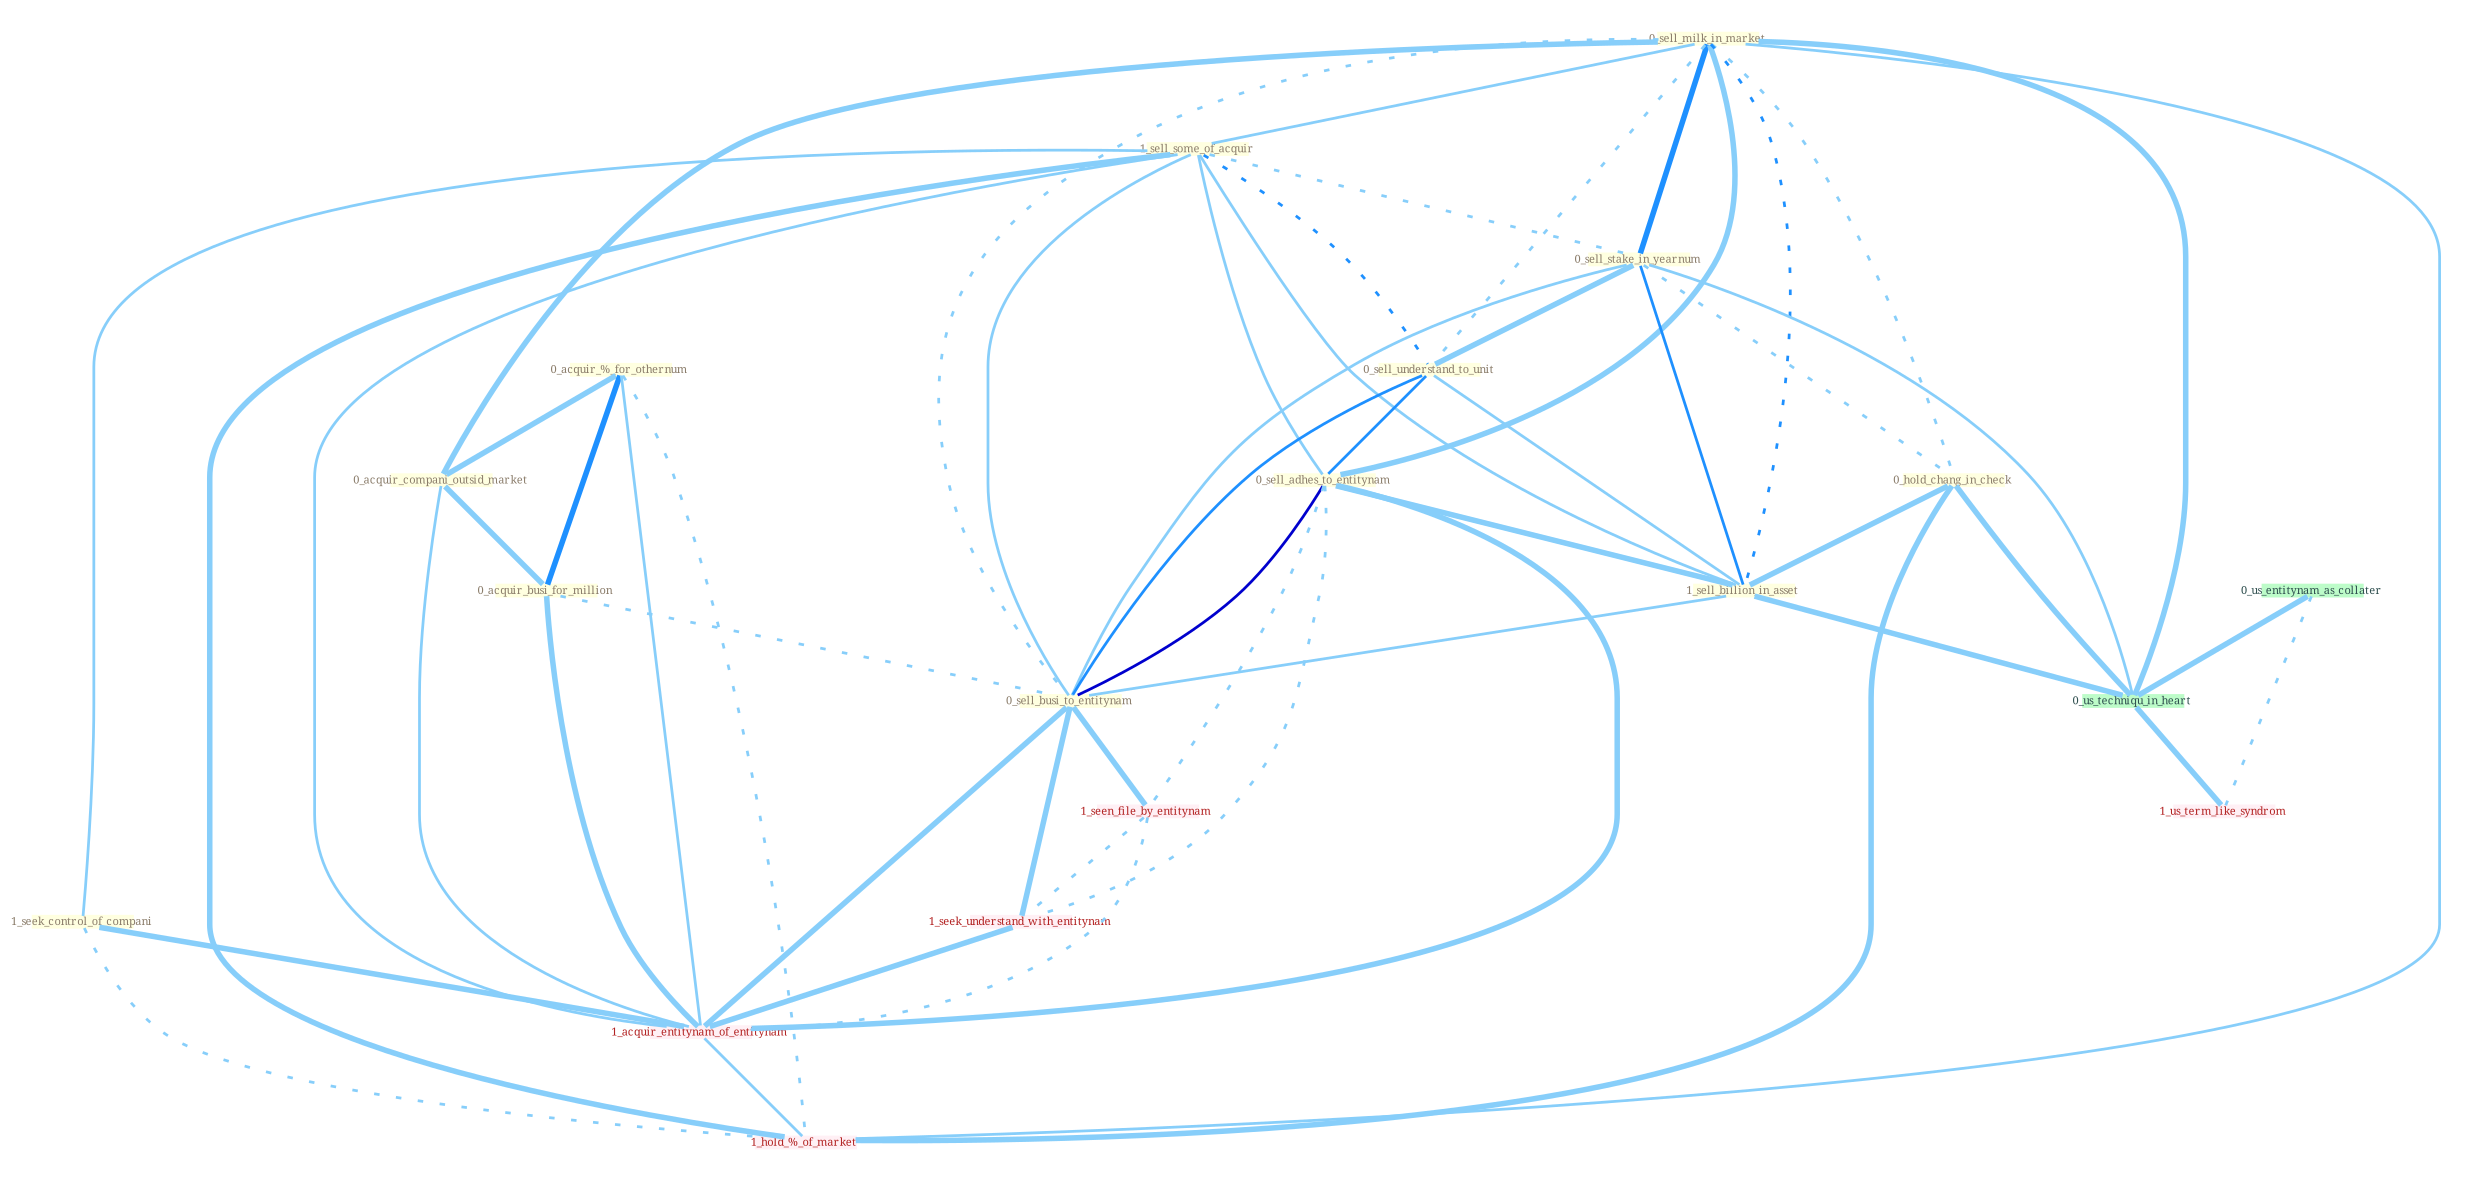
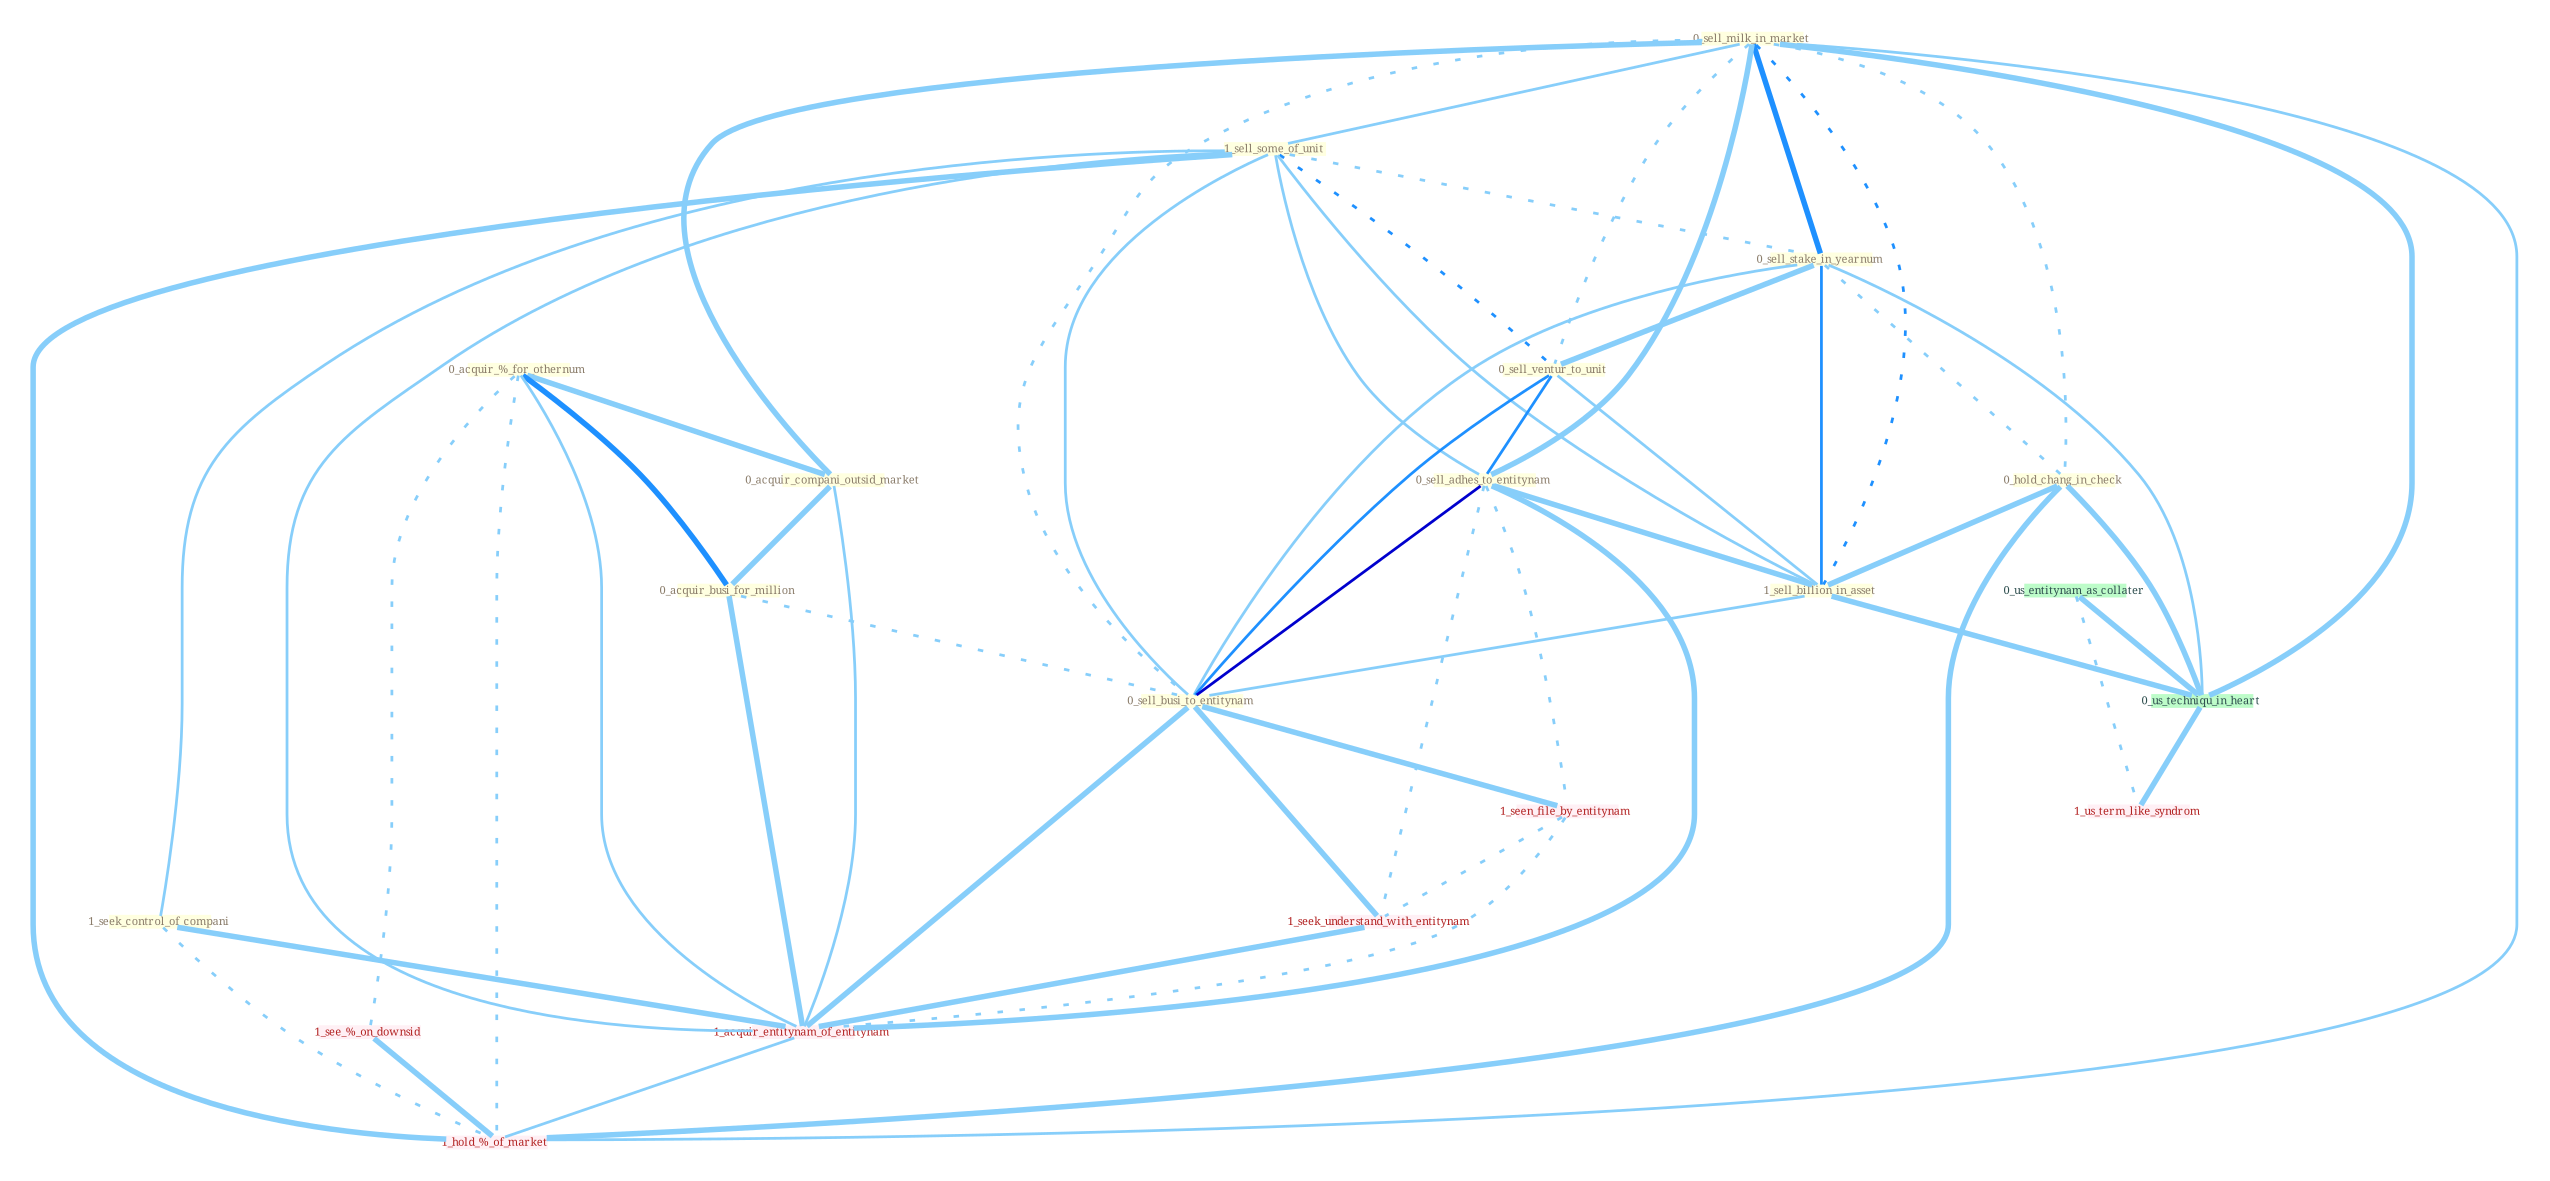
(1198, 149) -> (1275, 149)
(1430, 370) -> (1554, 370)
none -> (370, 1032)
